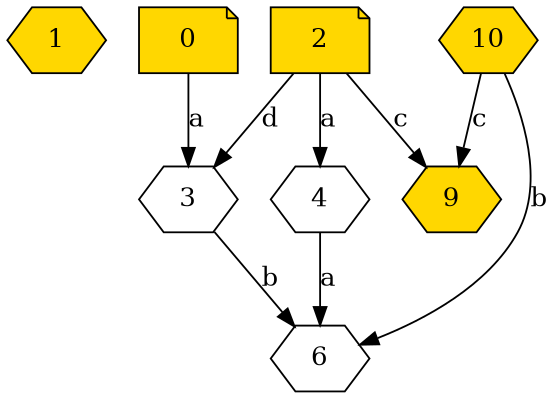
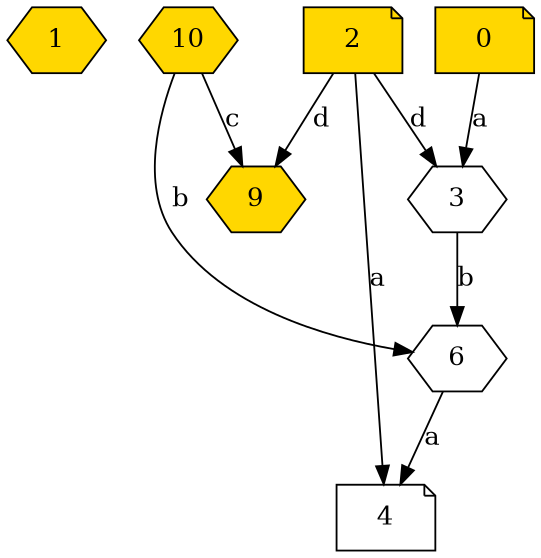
(401, 120) -> (322, 120)
(320, 199) -> (386, 518)
(320, 270) -> (426, 430)
